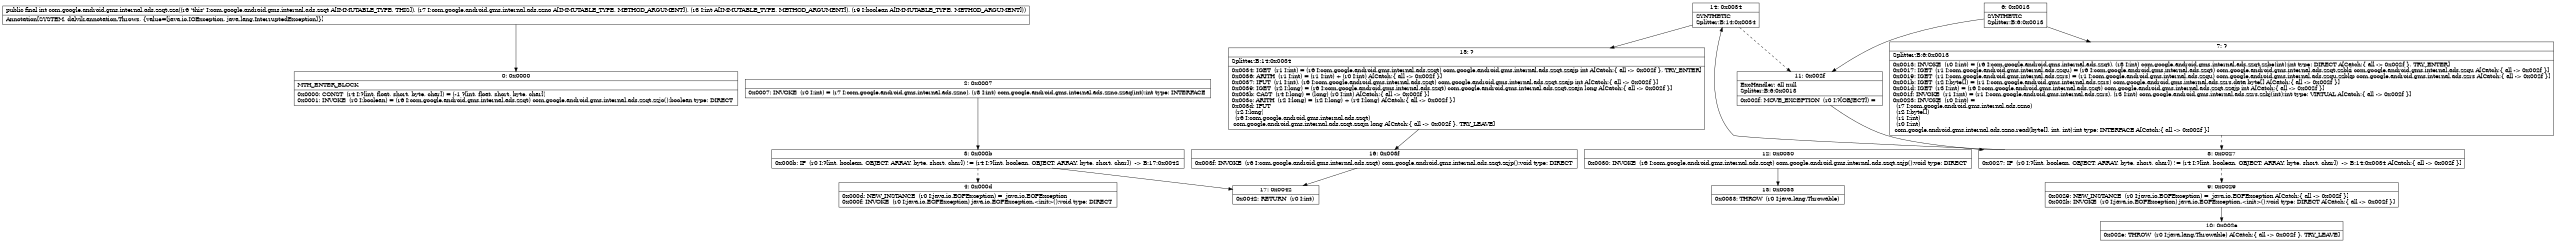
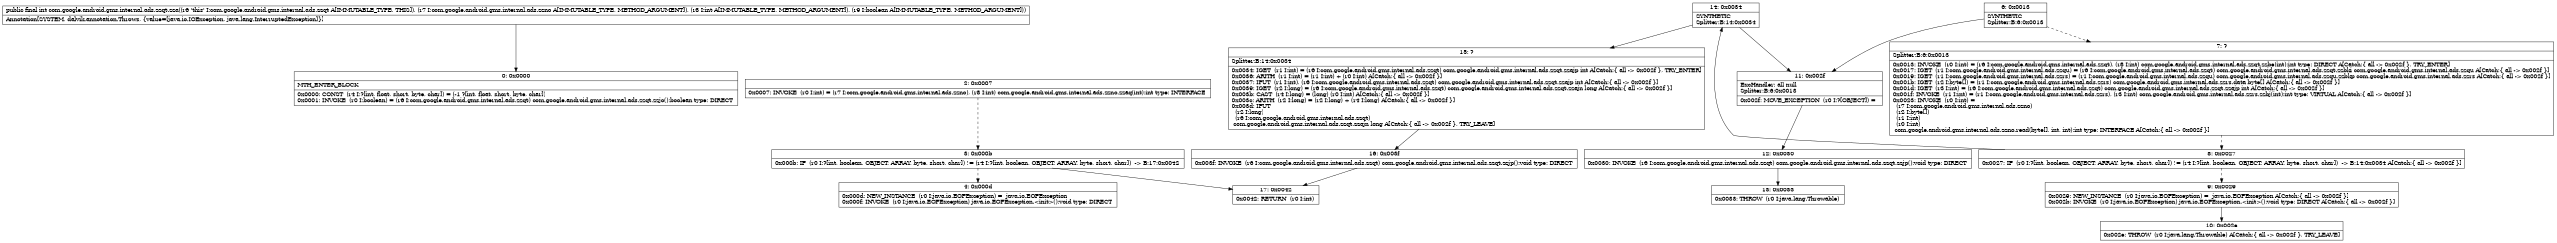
(2067, 34) -> (2067, 34)
(1764, 48) -> (1764, 48)
(978, 122) -> (978, 122)
(1901, 139) -> (1793, 126)
